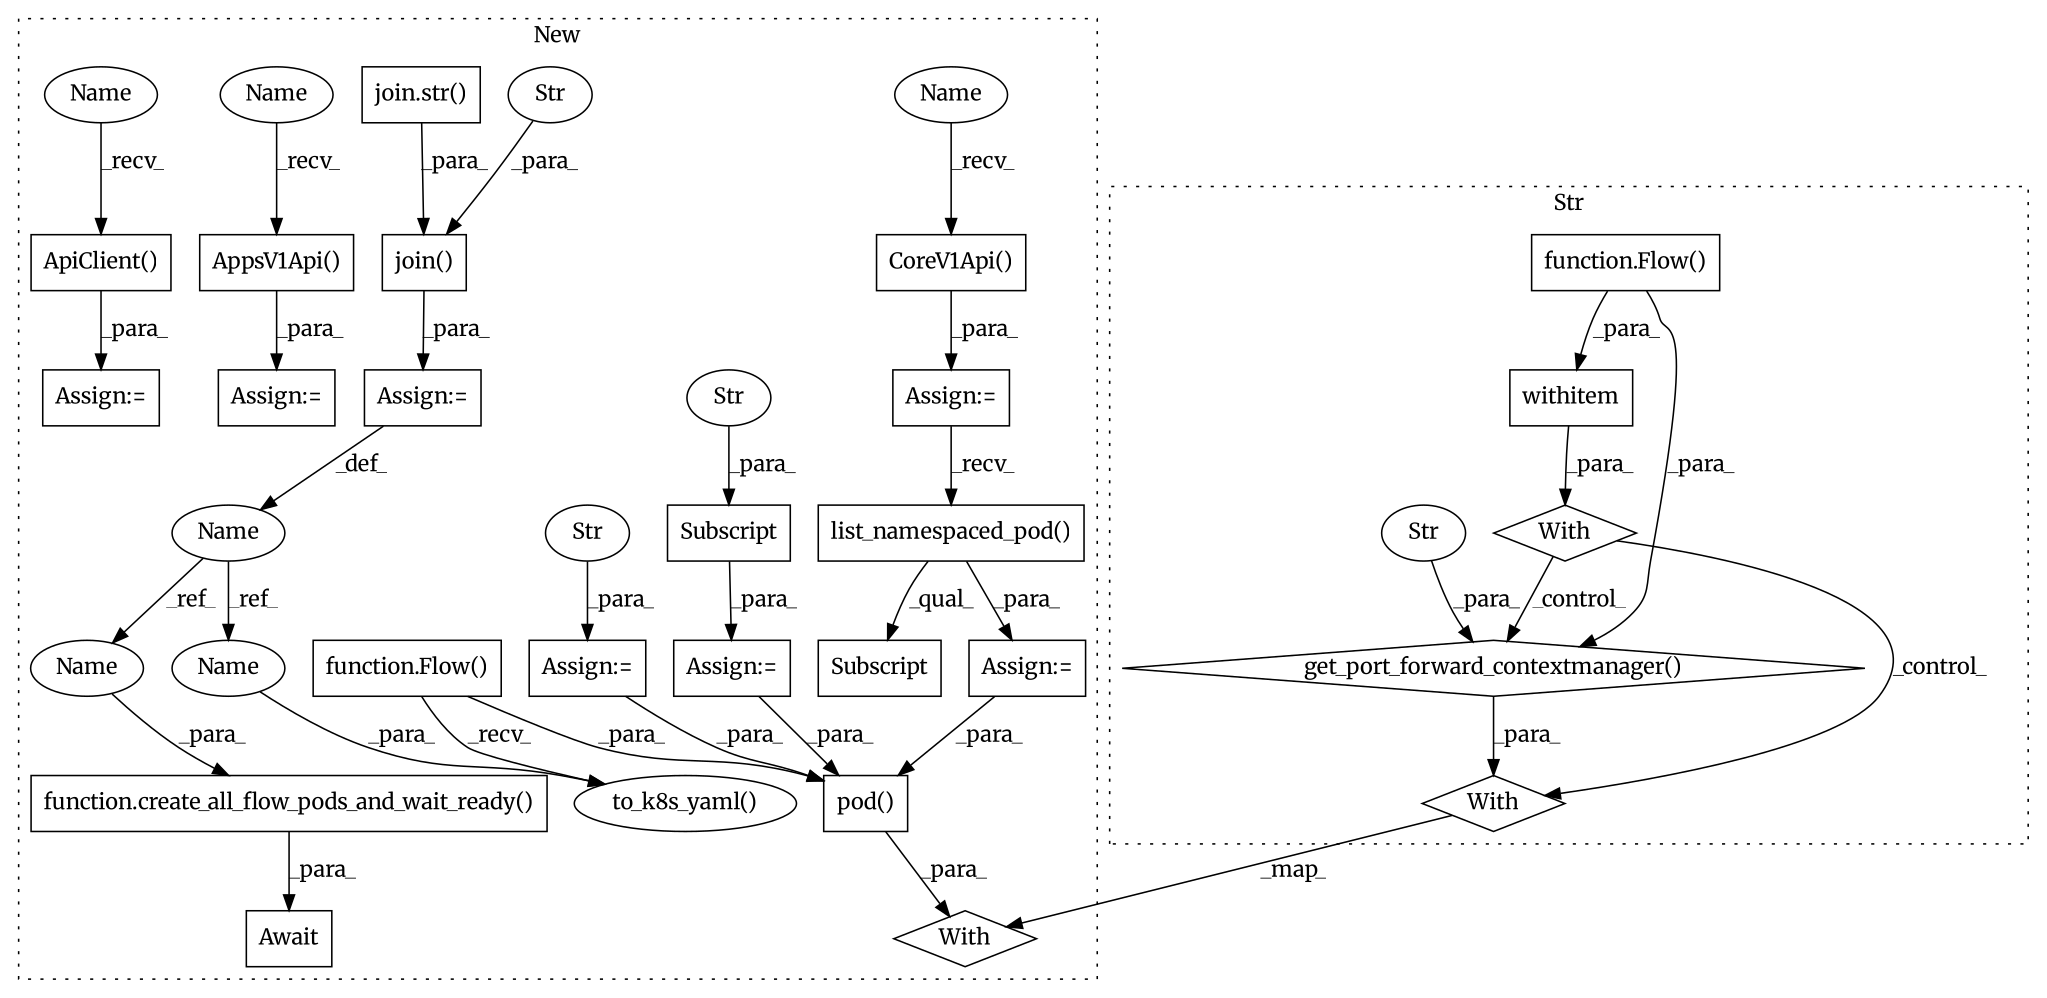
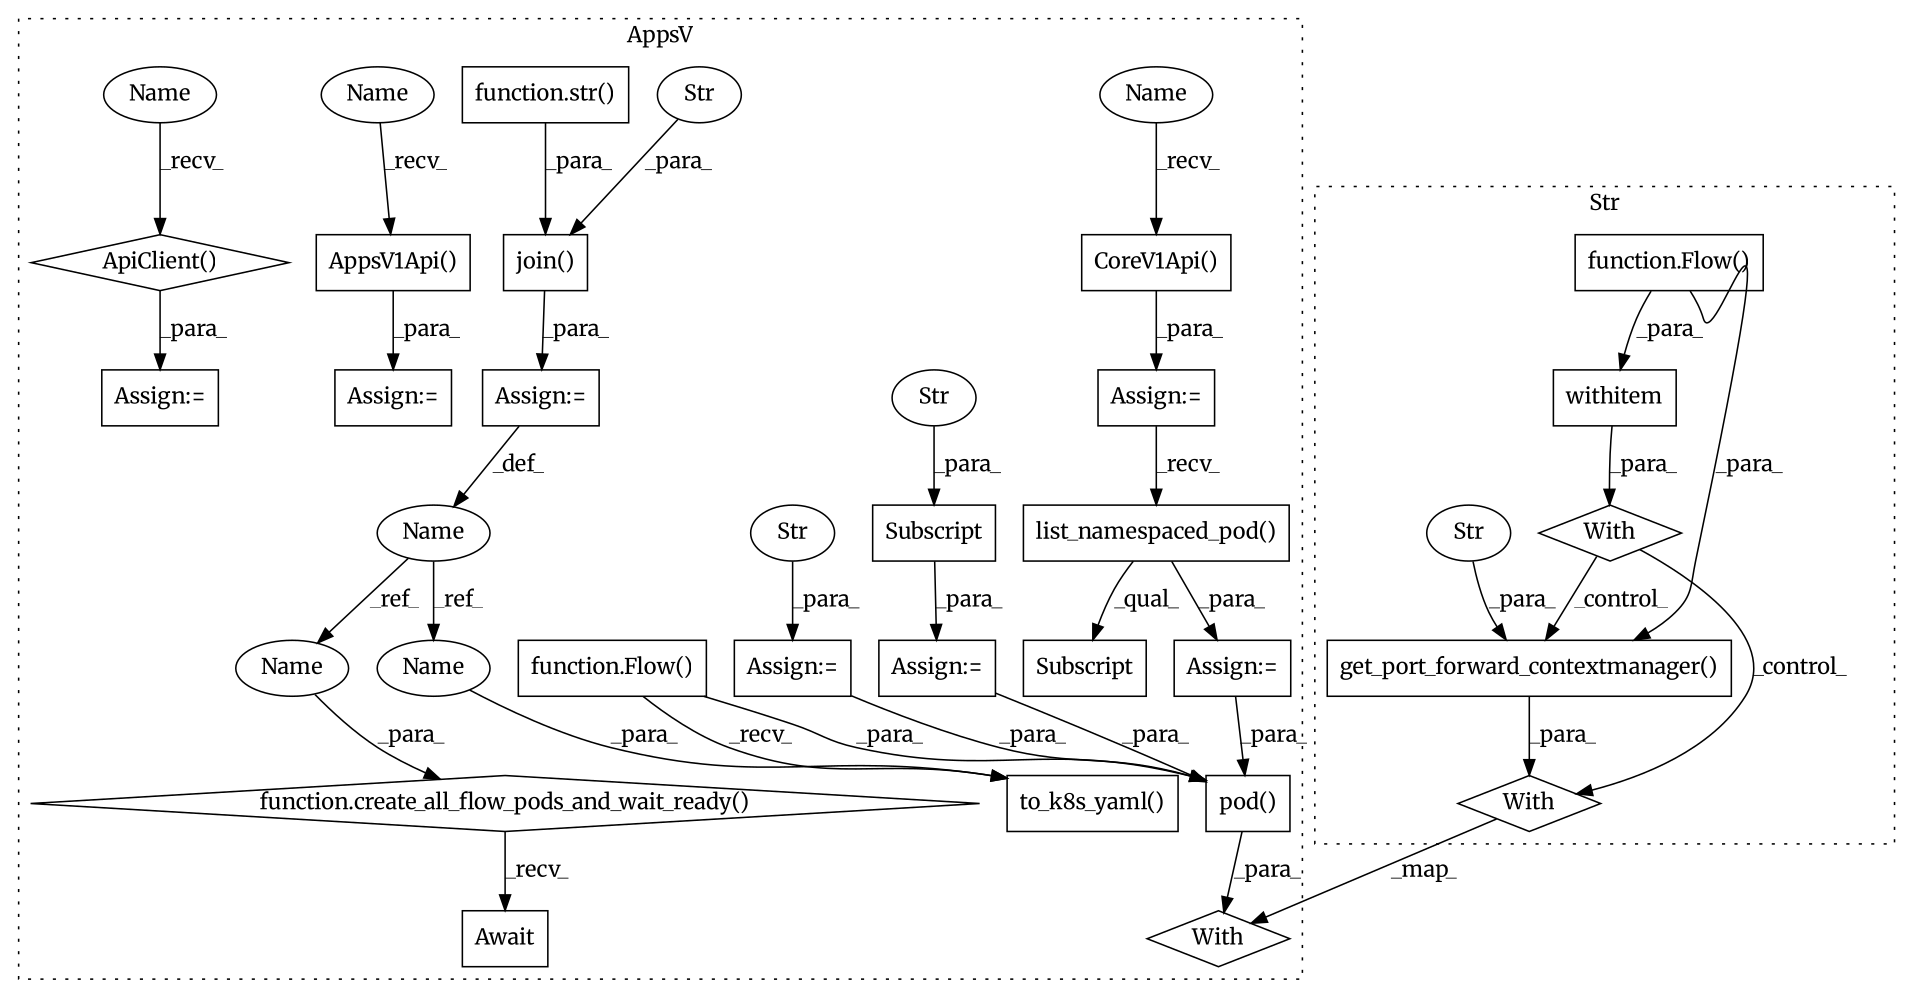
(558, 37) -> (661, 37)
(421, 95) -> (546, 95)
(101, 263) -> (160, 263)
(1494, 668) -> (1529, 668)
(289, 804) -> (505, 804)
(685, 804) -> (1093, 804)
(322, 871) -> (537, 871)
